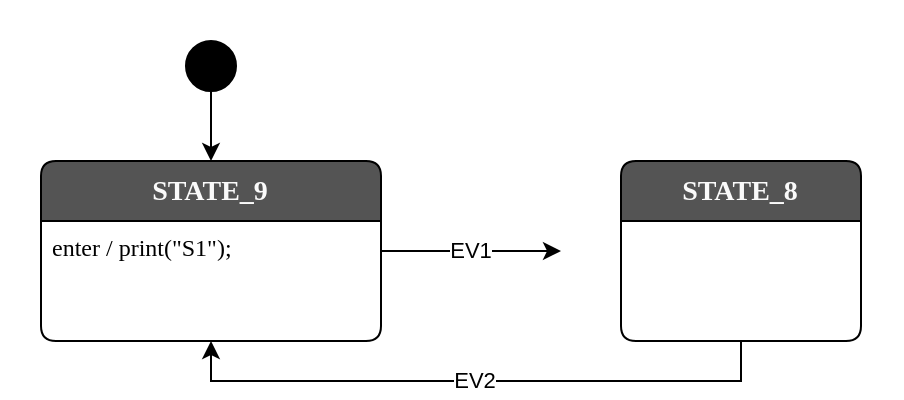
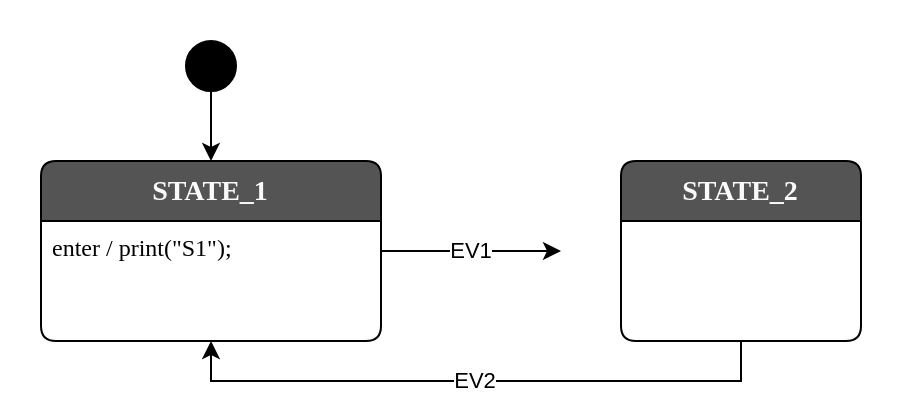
(210, 191) -> (210, 191)
(740, 191) -> (740, 191)
